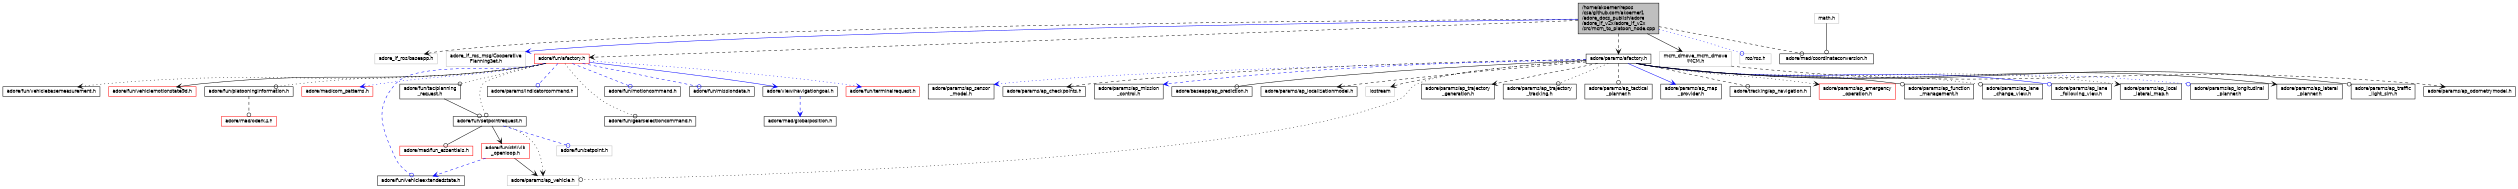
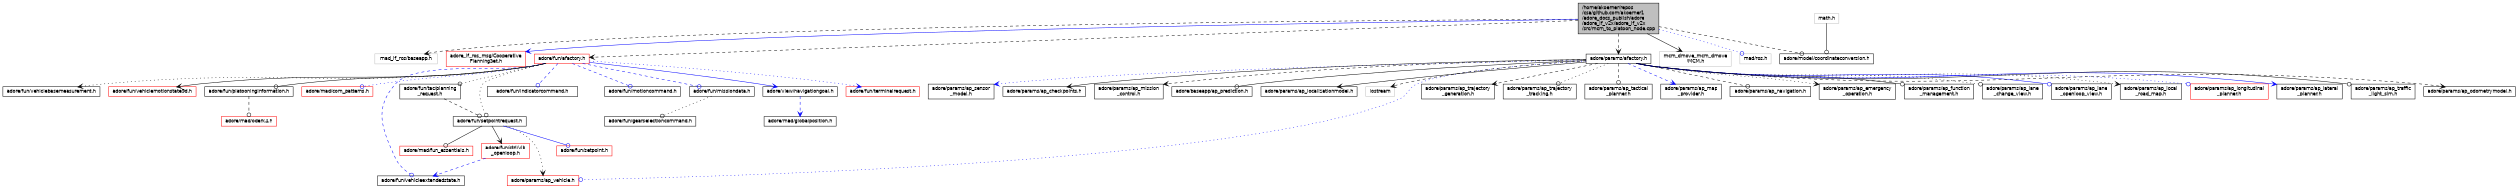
(406, 59) -> (406, 59)
(486, 59) -> (486, 59)
(1755, 59) -> (1755, 59)
(1827, 59) -> (1827, 59)
(1304, 71) -> (1304, 71)
(1650, 73) -> (1650, 73)
(1200, 75) -> (1200, 75)
(455, 76) -> (455, 76)
(1954, 76) -> (1954, 76)
(412, 77) -> (412, 77)
(2086, 77) -> (1978, 80)
(1415, 78) -> (1415, 78)
(532, 92) -> (532, 92)
(1770, 92) -> (1770, 92)
(1857, 92) -> (1857, 92)
(2081, 92) -> (2081, 92)
(2151, 92) -> (2151, 92)
(2229, 92) -> (2229, 92)
(595, 95) -> (688, 106)
(461, 107) -> (461, 107)
(535, 135) -> (535, 135)
(584, 151) -> (584, 151)
(1091, 154) -> (1091, 154)
(524, 166) -> none
(543, 181) -> (543, 181)
